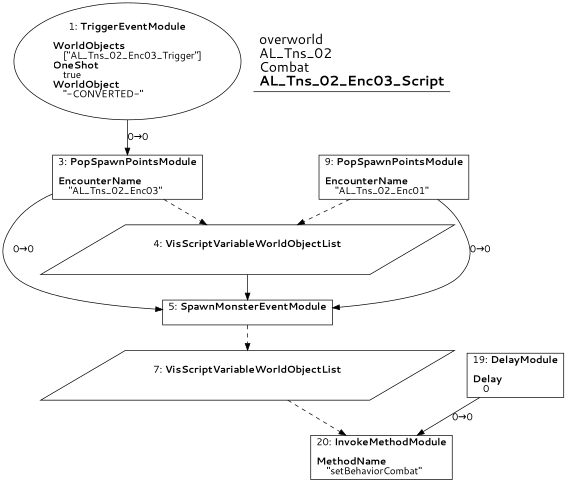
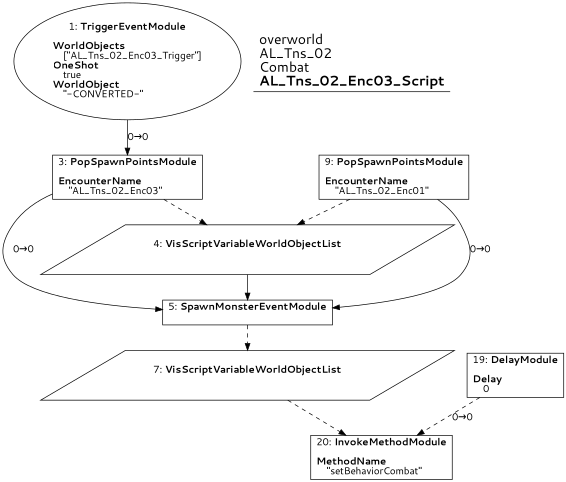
(452, 415) -> (452, 415)
